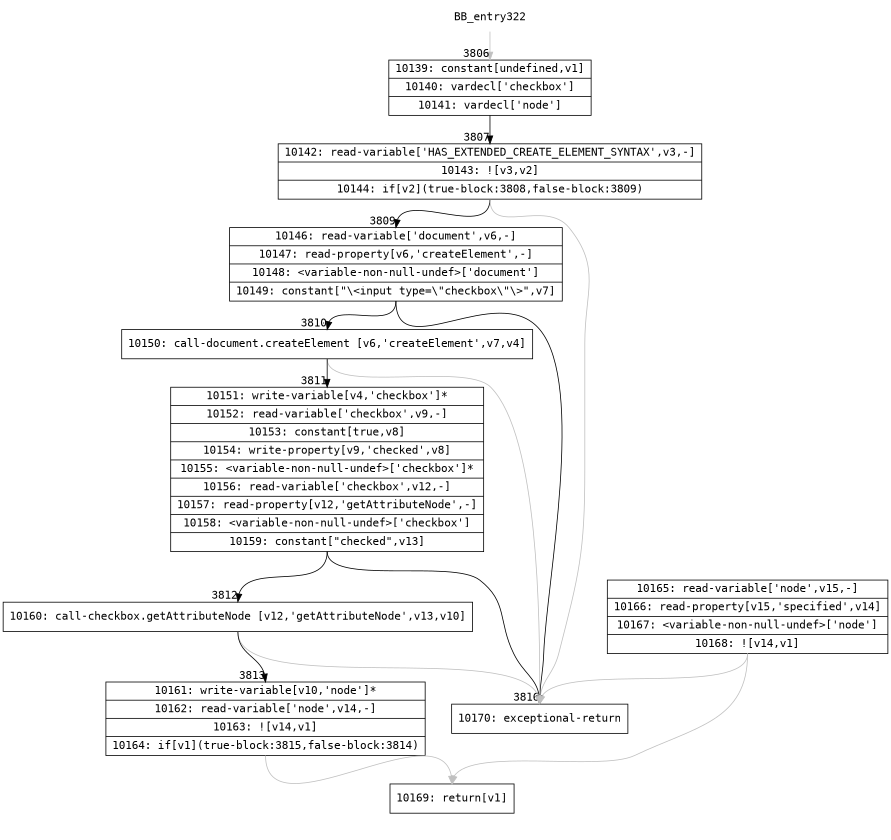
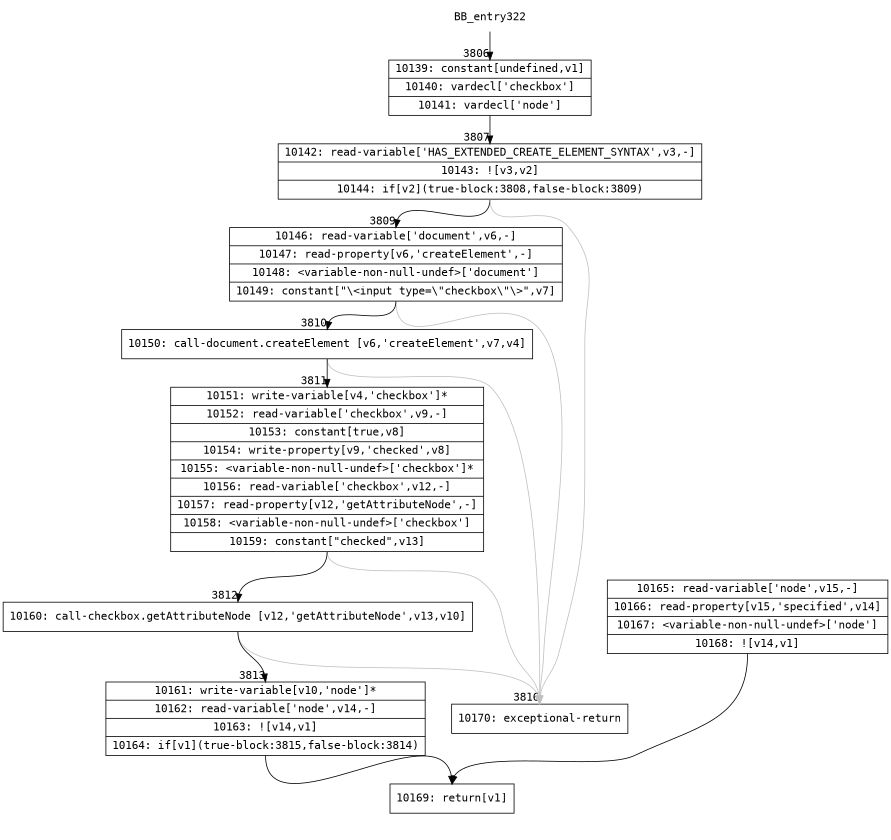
(490, 42) -> (490, 42)
(562, 429) -> (562, 429)
(466, 575) -> (466, 575)
(647, 679) -> none
(625, 758) -> (625, 758)
(355, 771) -> (355, 771)
